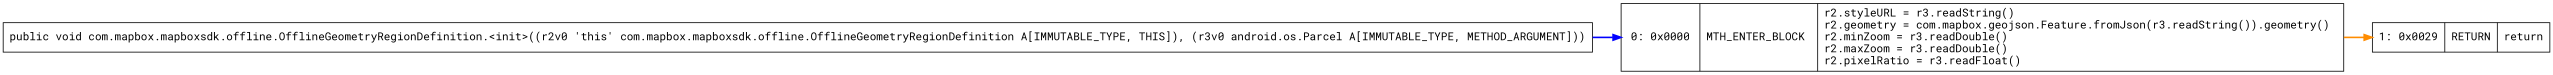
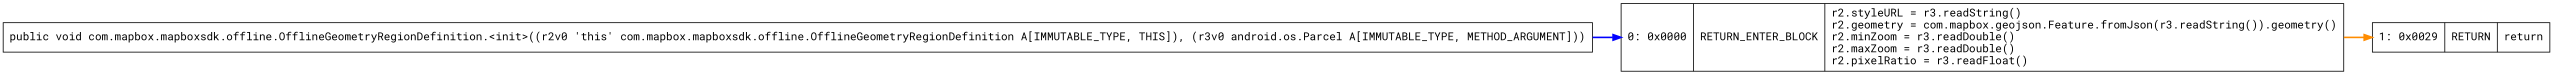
(1756, 37) -> (1759, 37)
